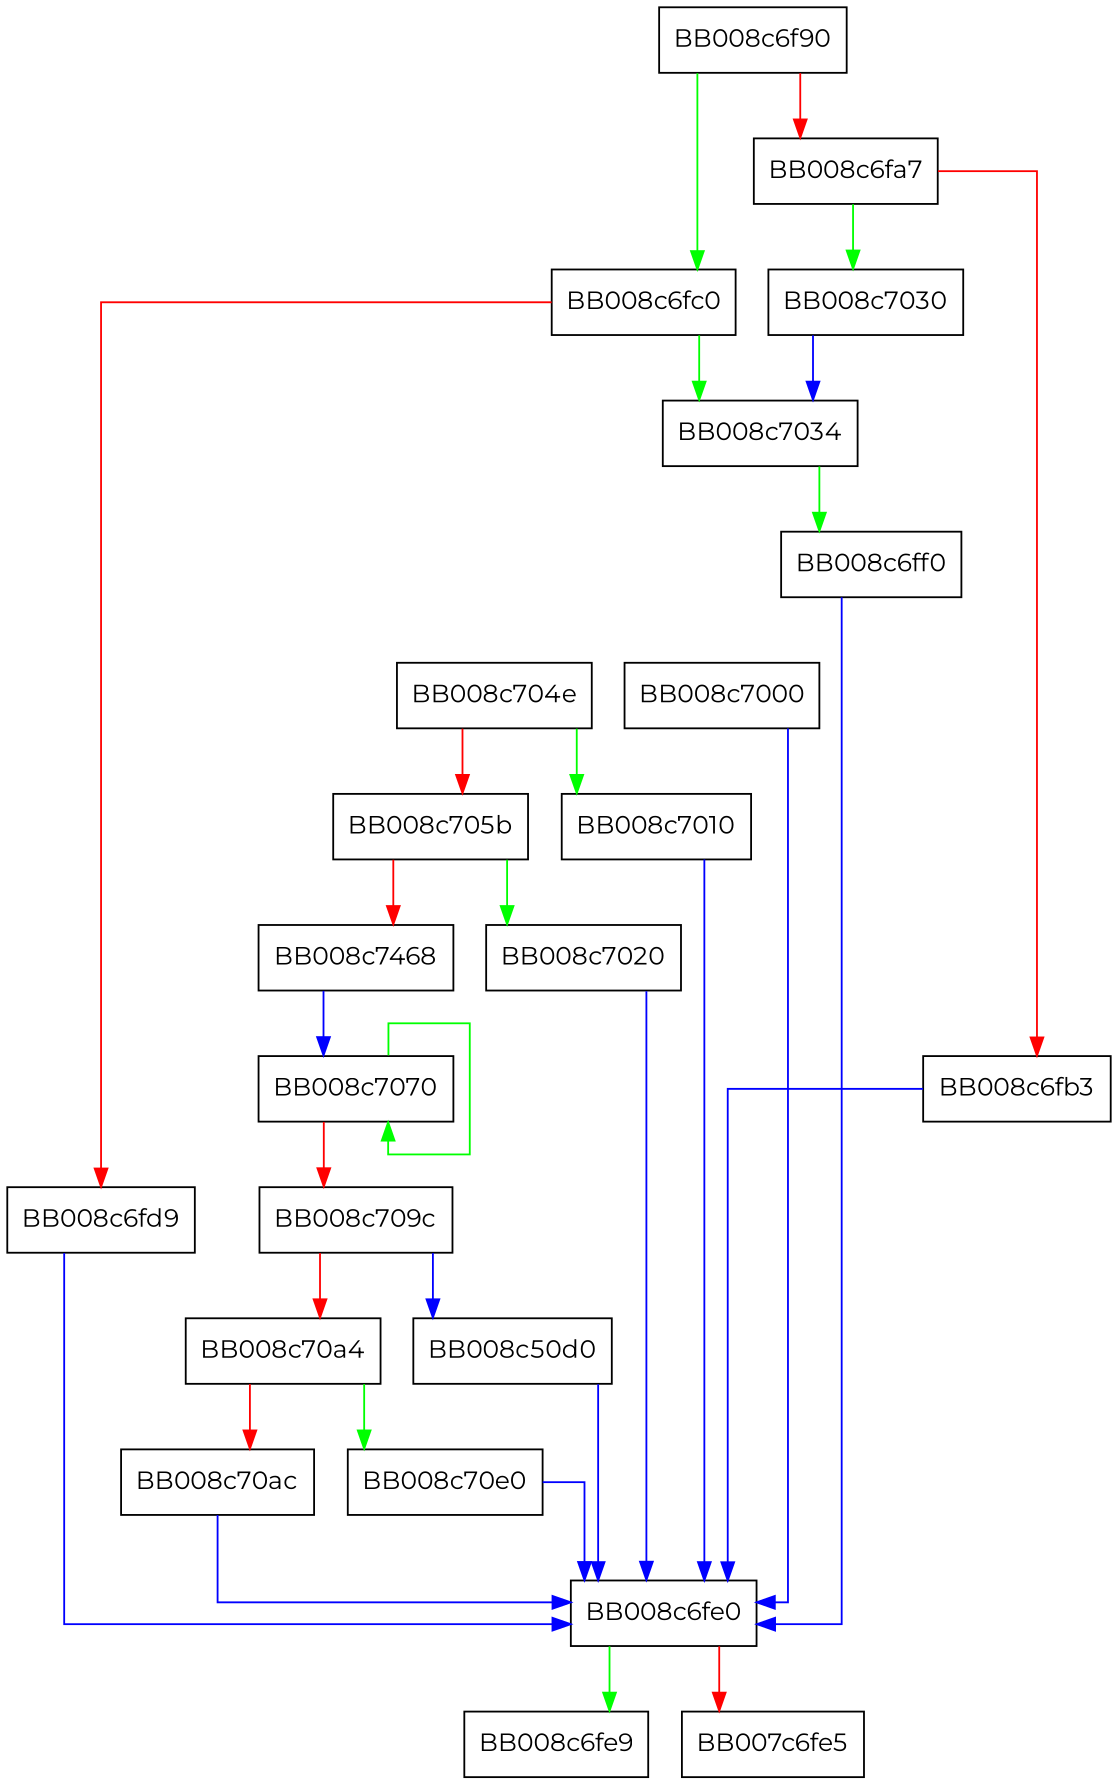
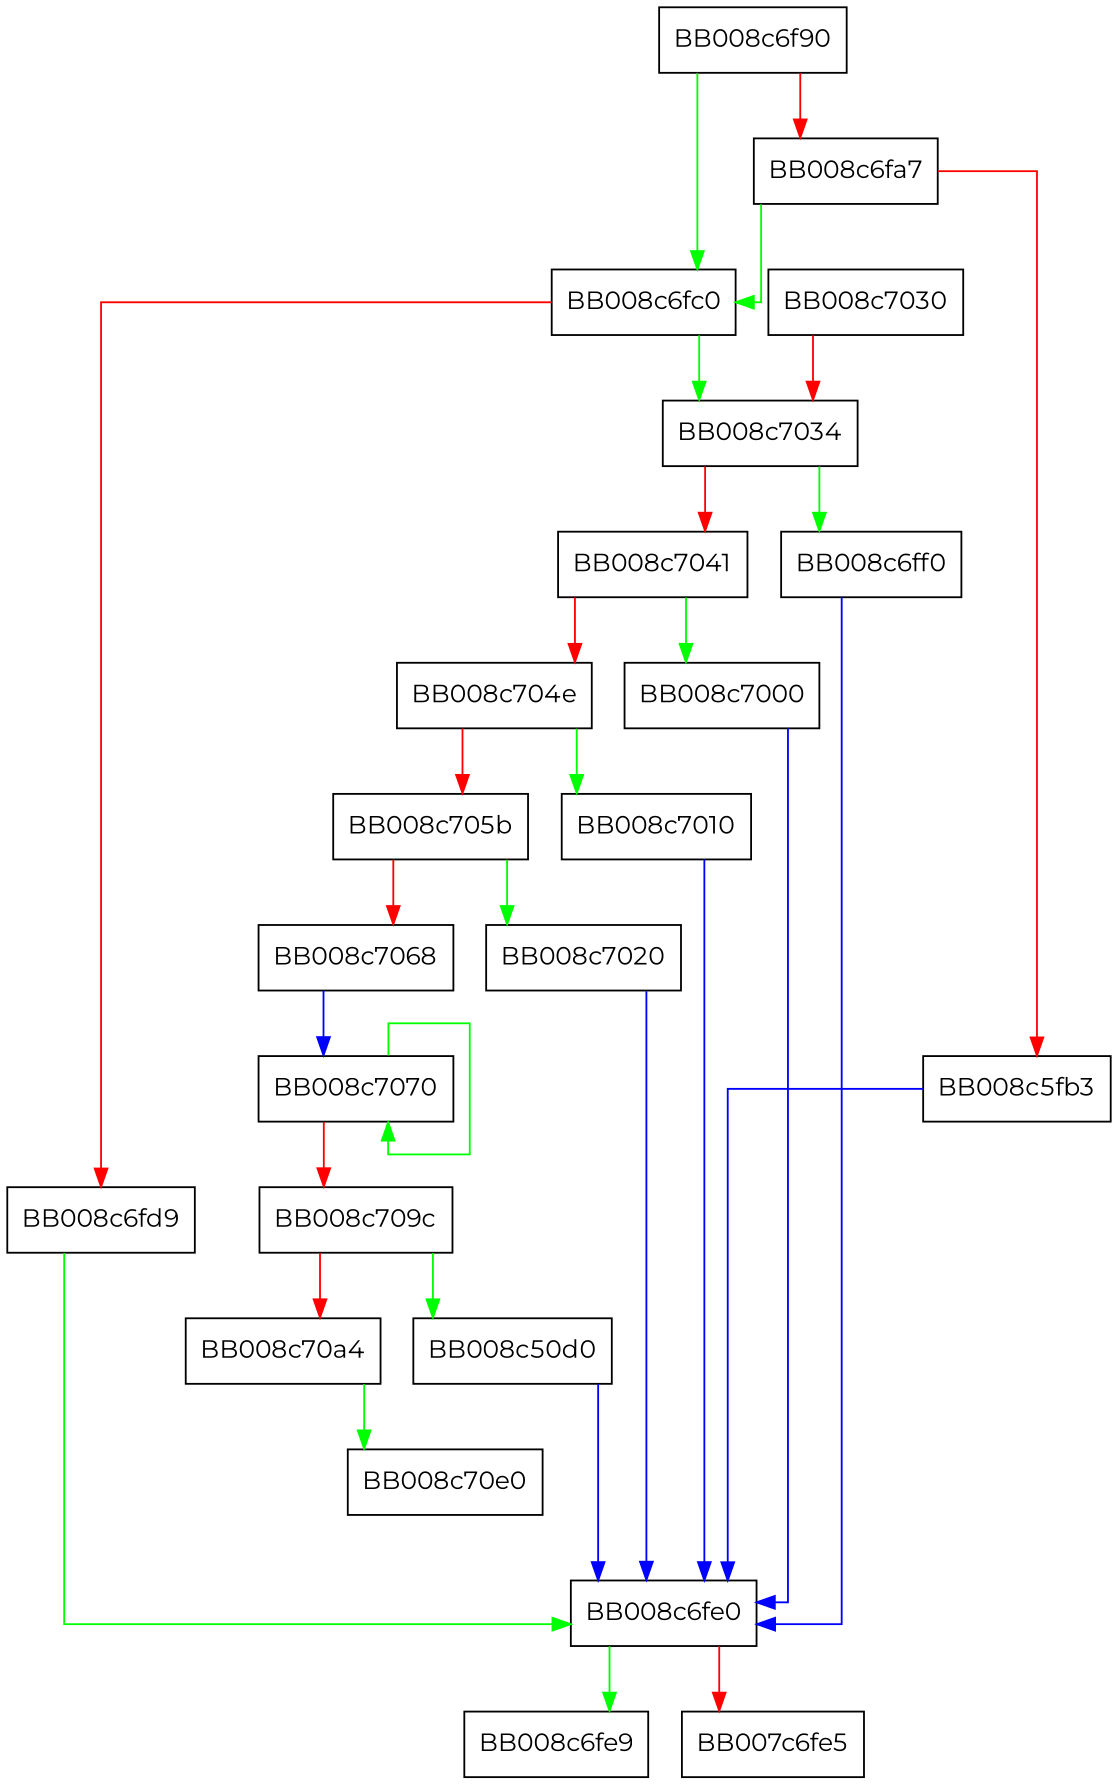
(853, 227) -> (761, 257)
(813, 358) -> (813, 358)
none -> (653, 564)
(356, 958) -> (356, 958)
(1017, 1089) -> (1017, 1089)
(433, 1276) -> (433, 1276)
(218, 1482) -> none
(584, 1501) -> none
(123, 1624) -> (123, 1624)
